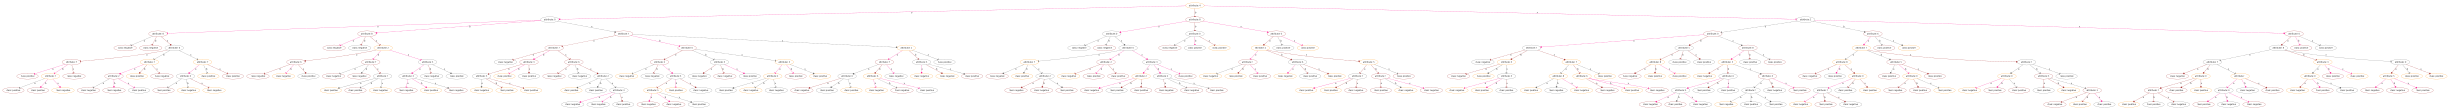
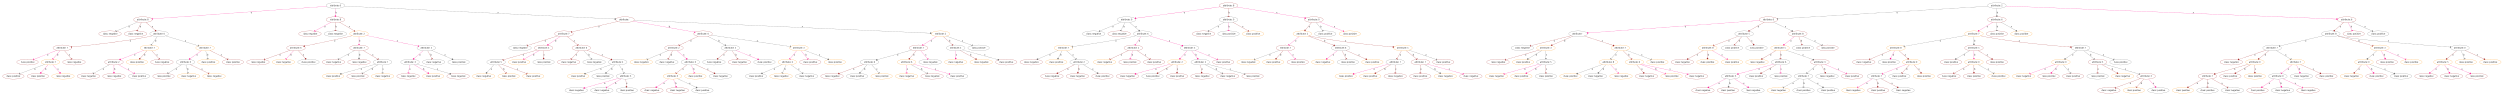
(1195, 6) -> none
